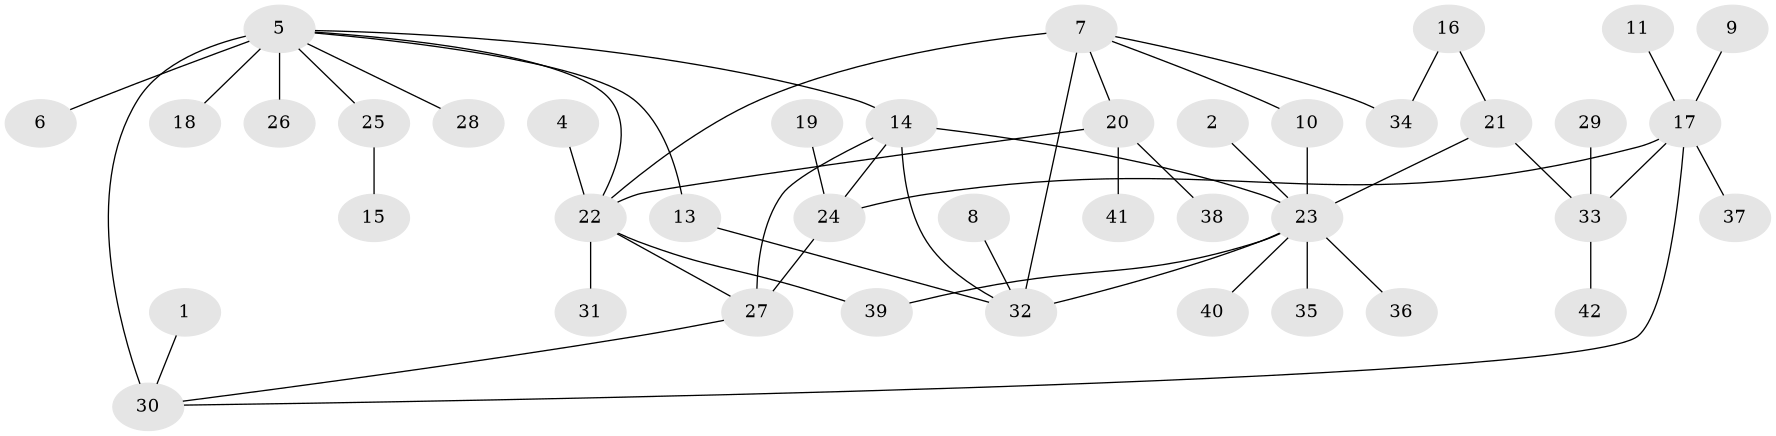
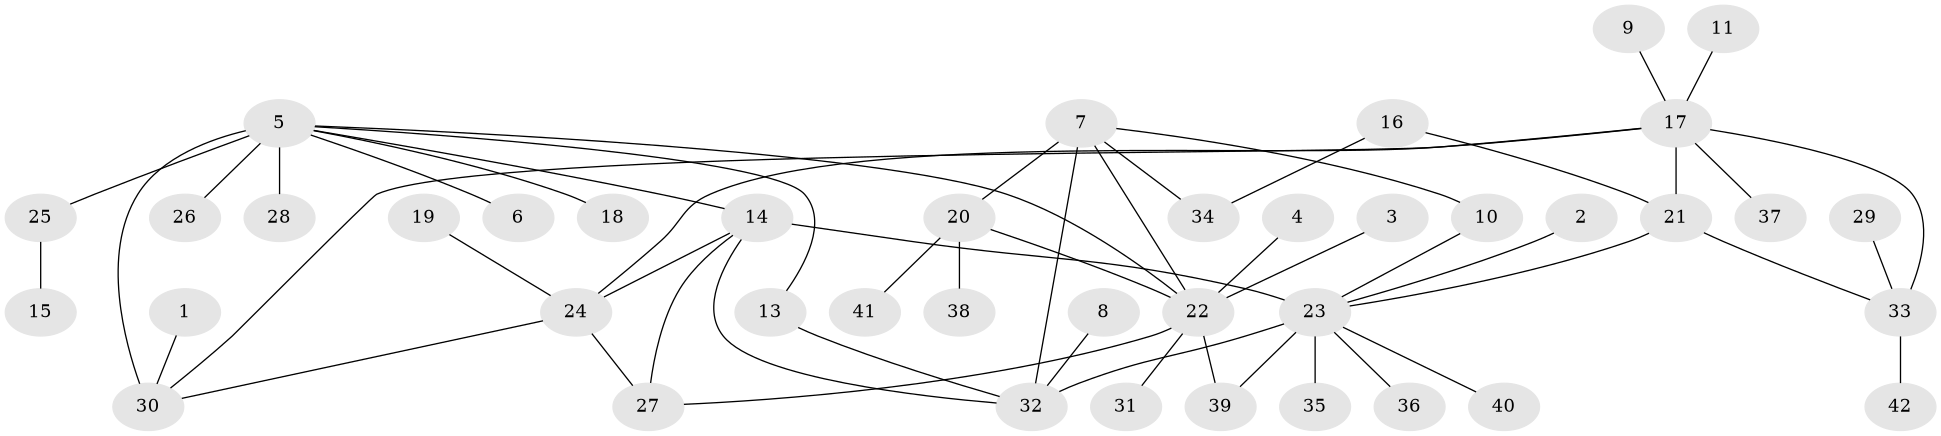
none -> (1676, 171)
none -> (1393, 218)
(454, 364) -> (362, 360)
